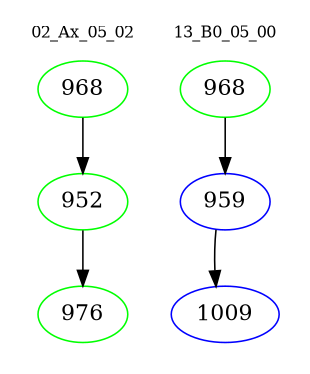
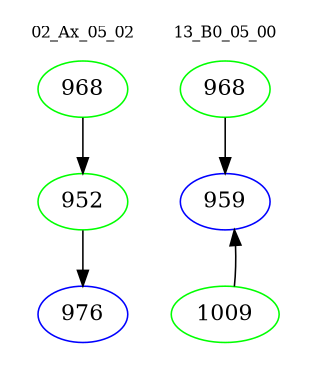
(215, 250) -> (236, 266)
(83, 314) -> (83, 314)
(225, 314) -> (225, 314)
